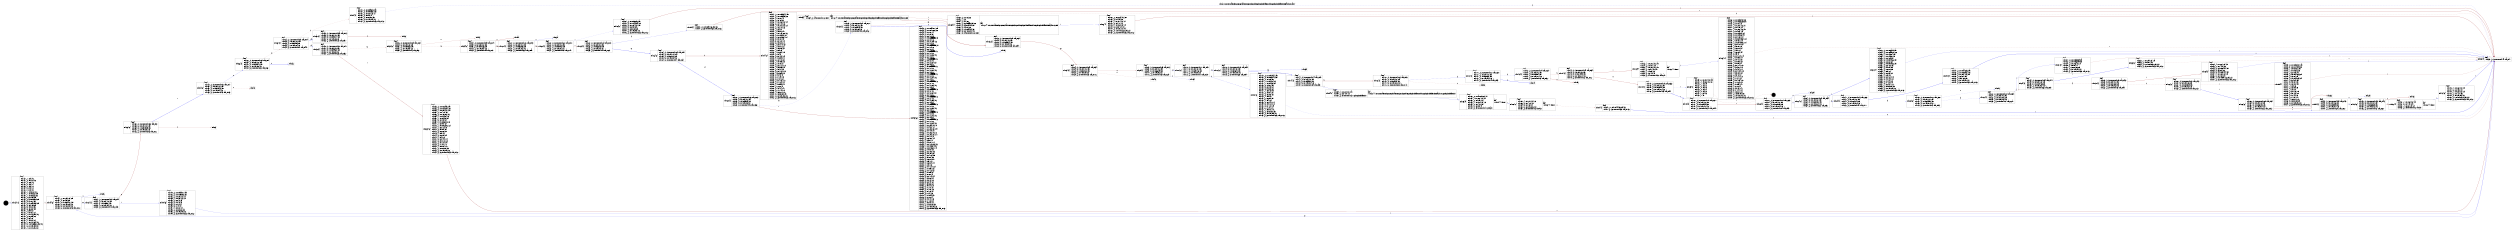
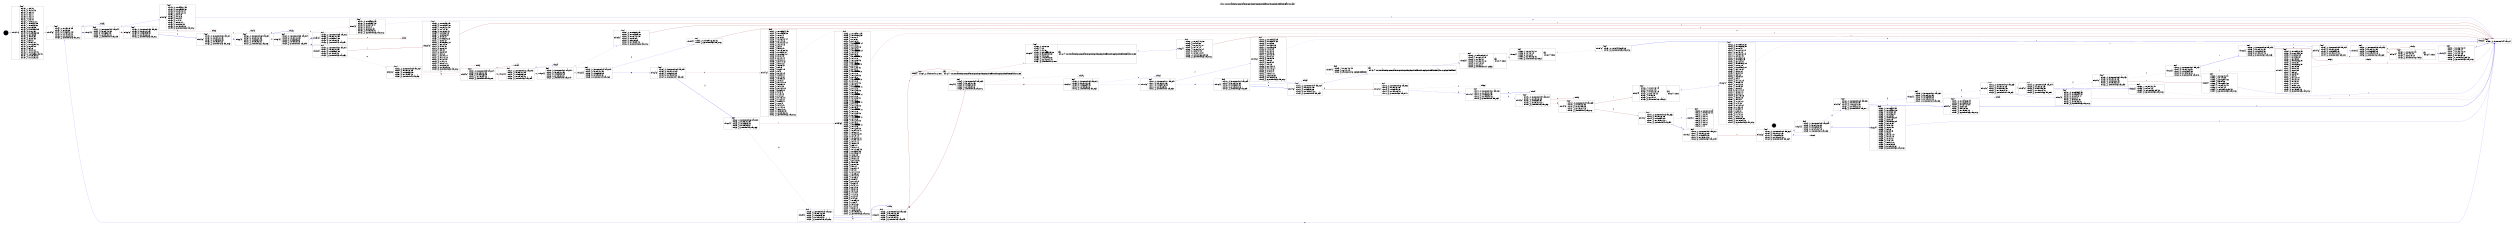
(947, 23) -> (908, 119)
